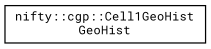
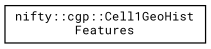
(105, 24) -> (105, 24)
